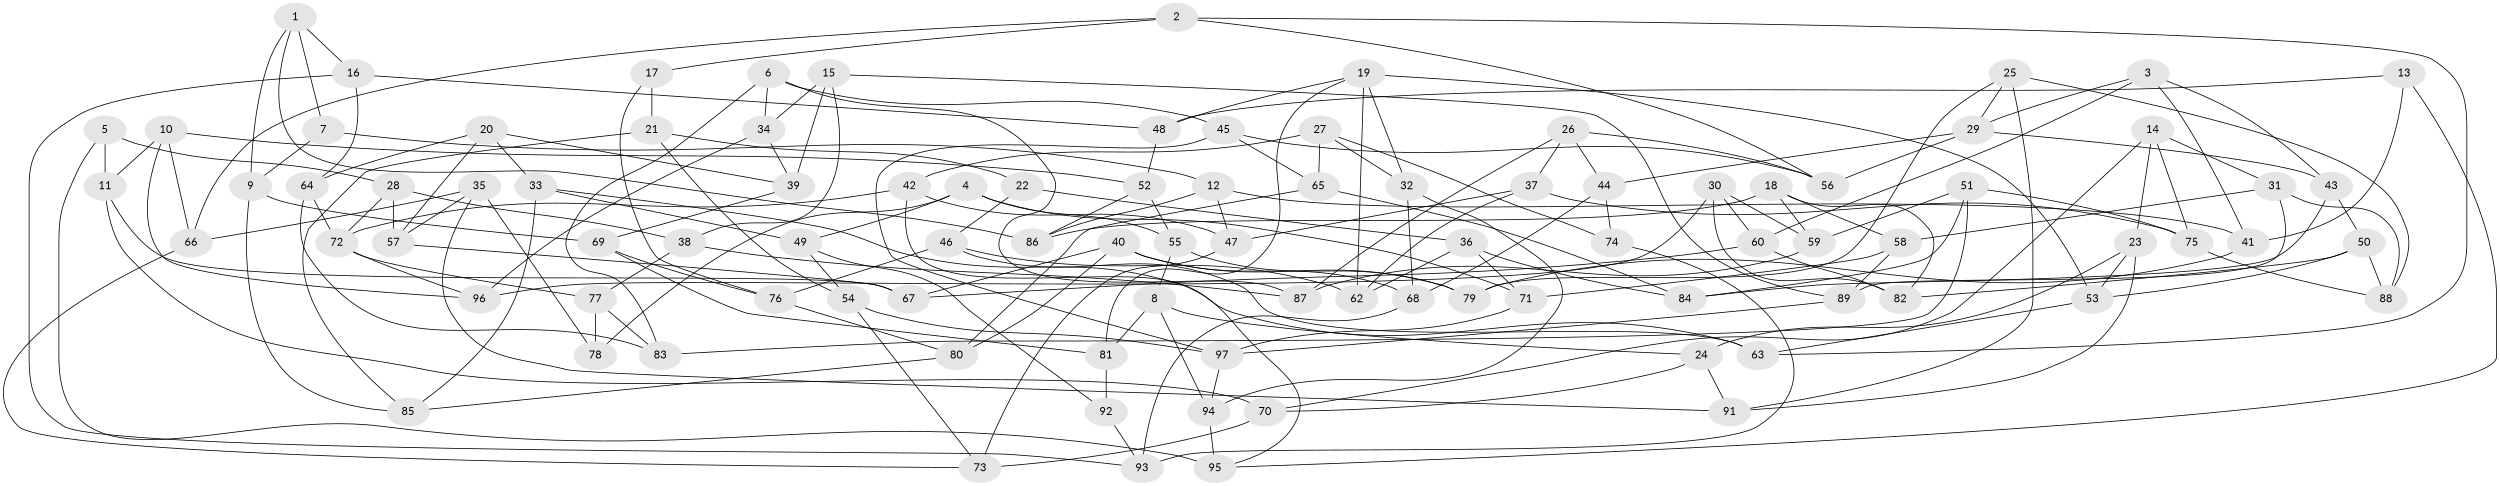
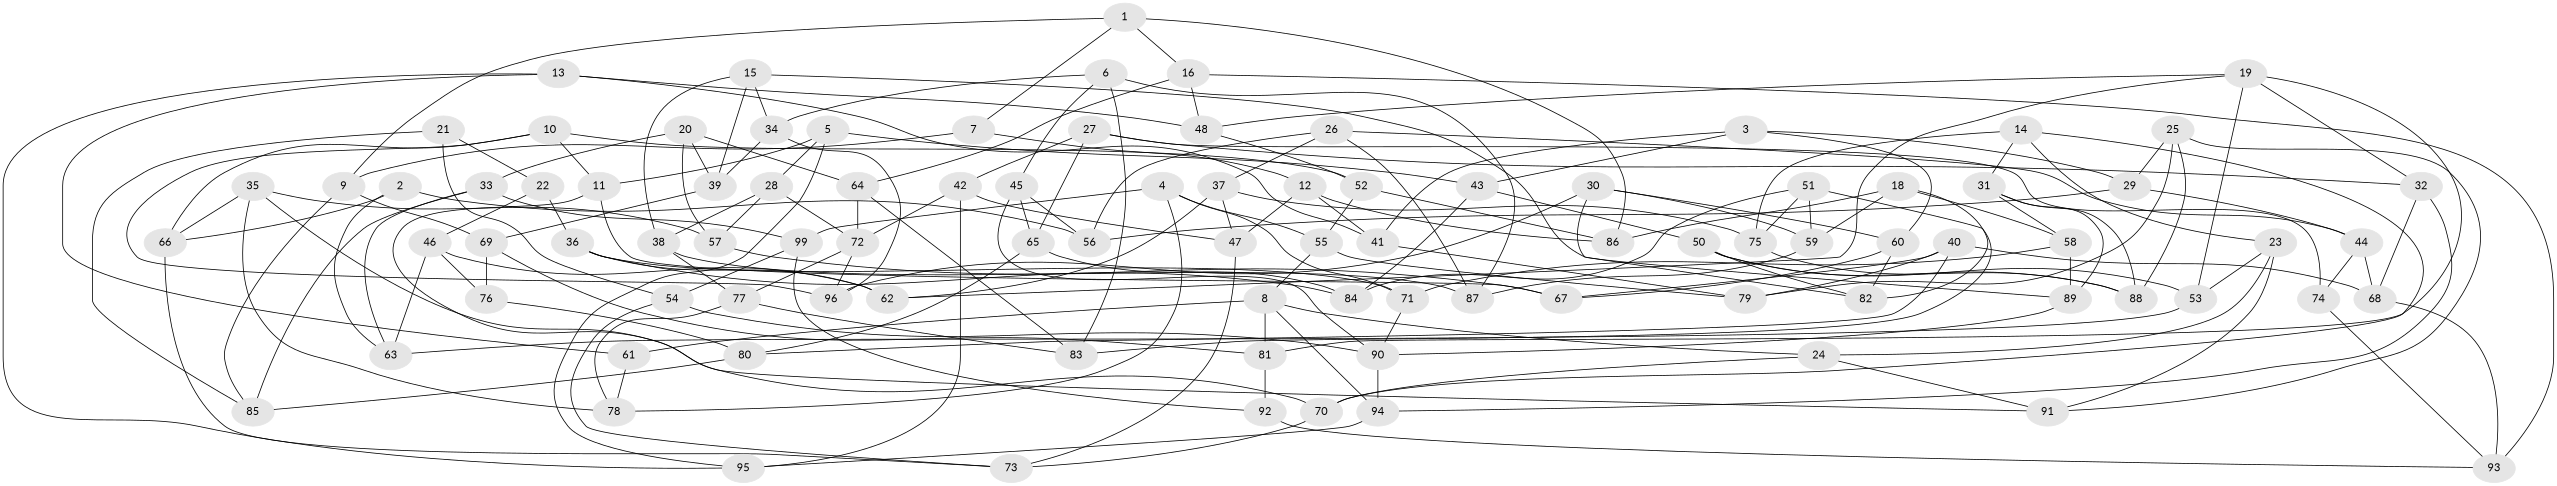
(652, 74) -> none
(2172, 151) -> (1153, 156)
(801, 243) -> (801, 243)
none -> (629, 356)
(1222, 356) -> (1378, 356)
